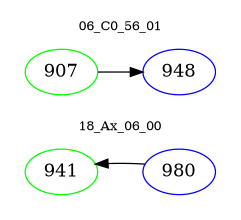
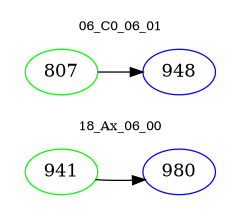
(120, 27) -> (120, 27)
(61, 72) -> (61, 72)
(127, 163) -> (114, 180)
